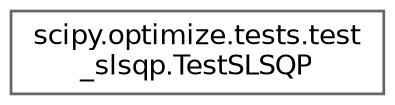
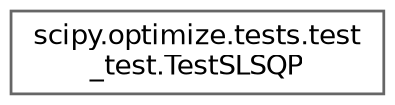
(197, 52) -> (197, 52)
